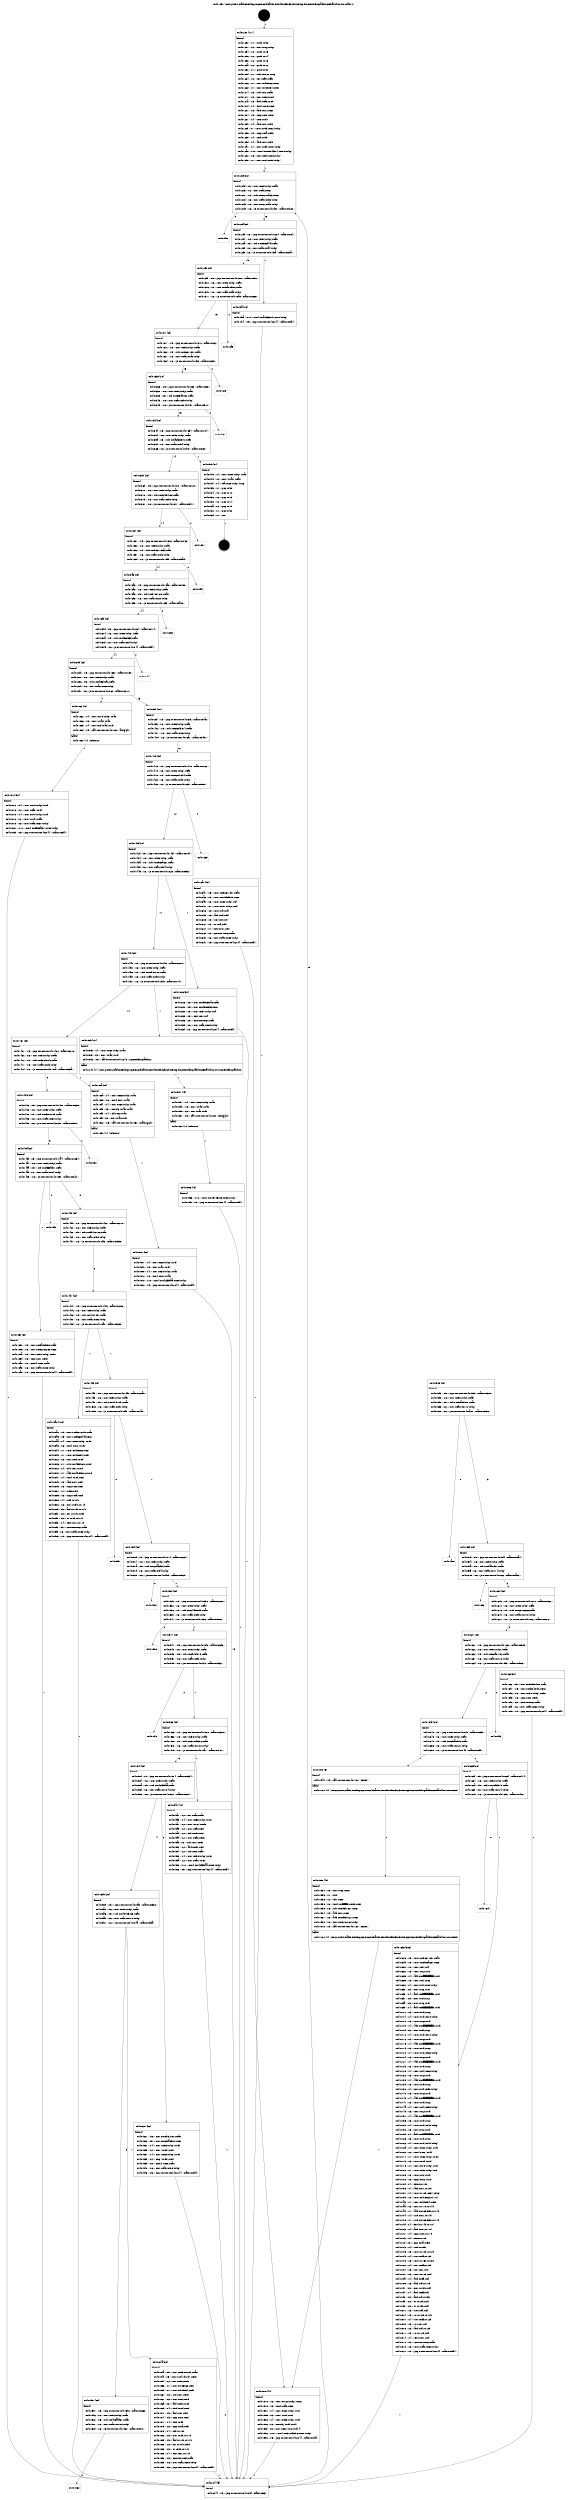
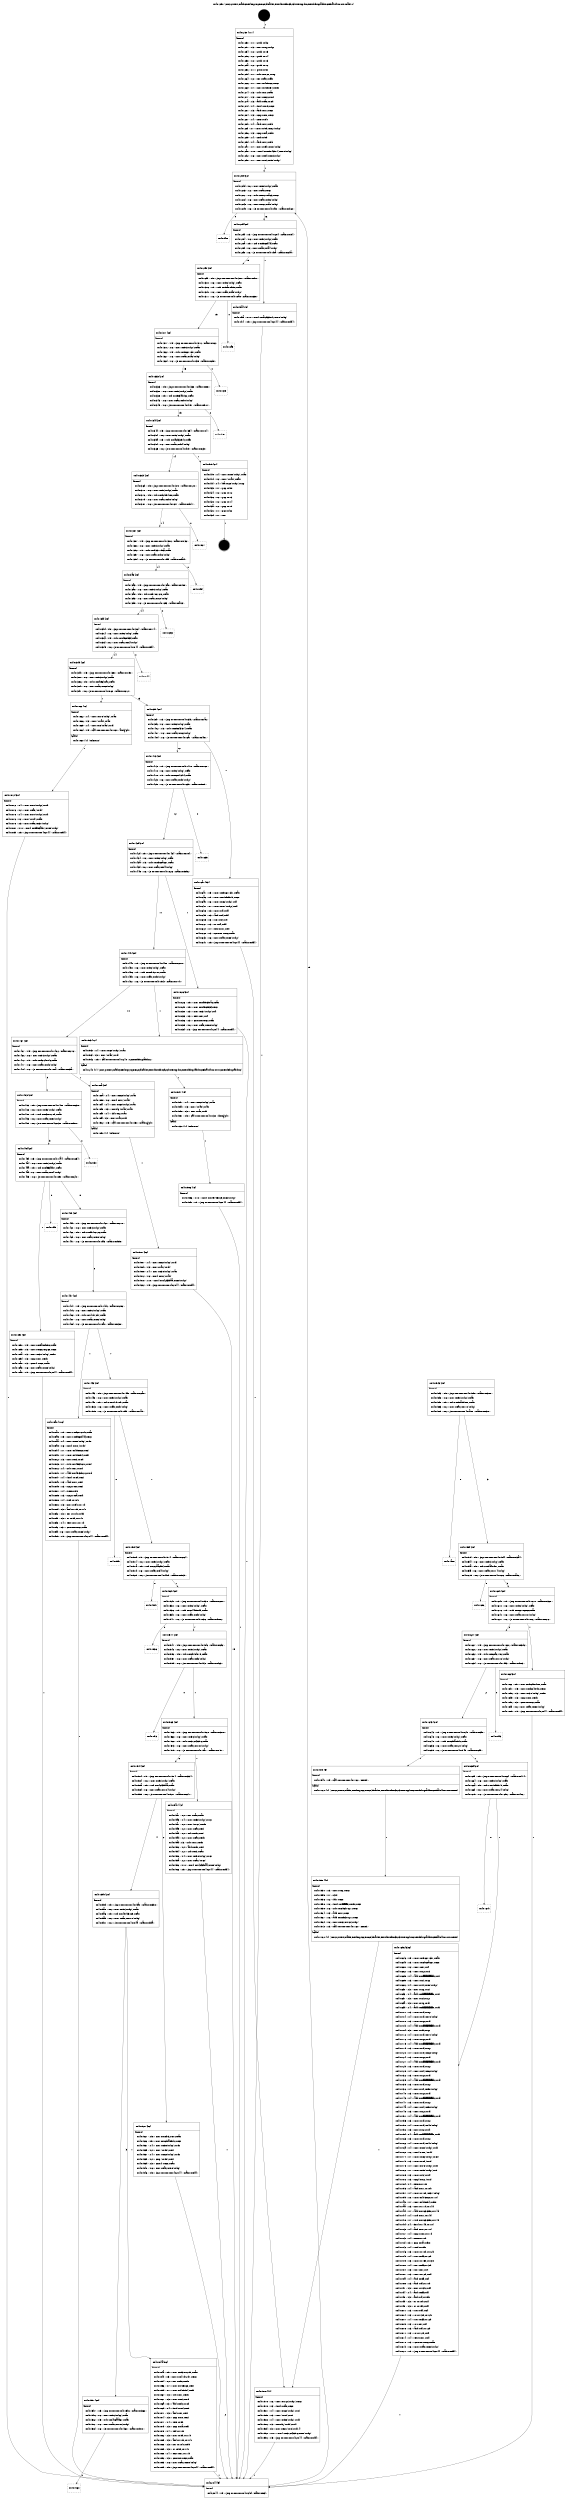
none -> (228, 807)
none -> (531, 1646)
